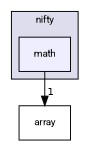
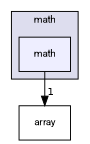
(45, 20) -> (45, 20)
